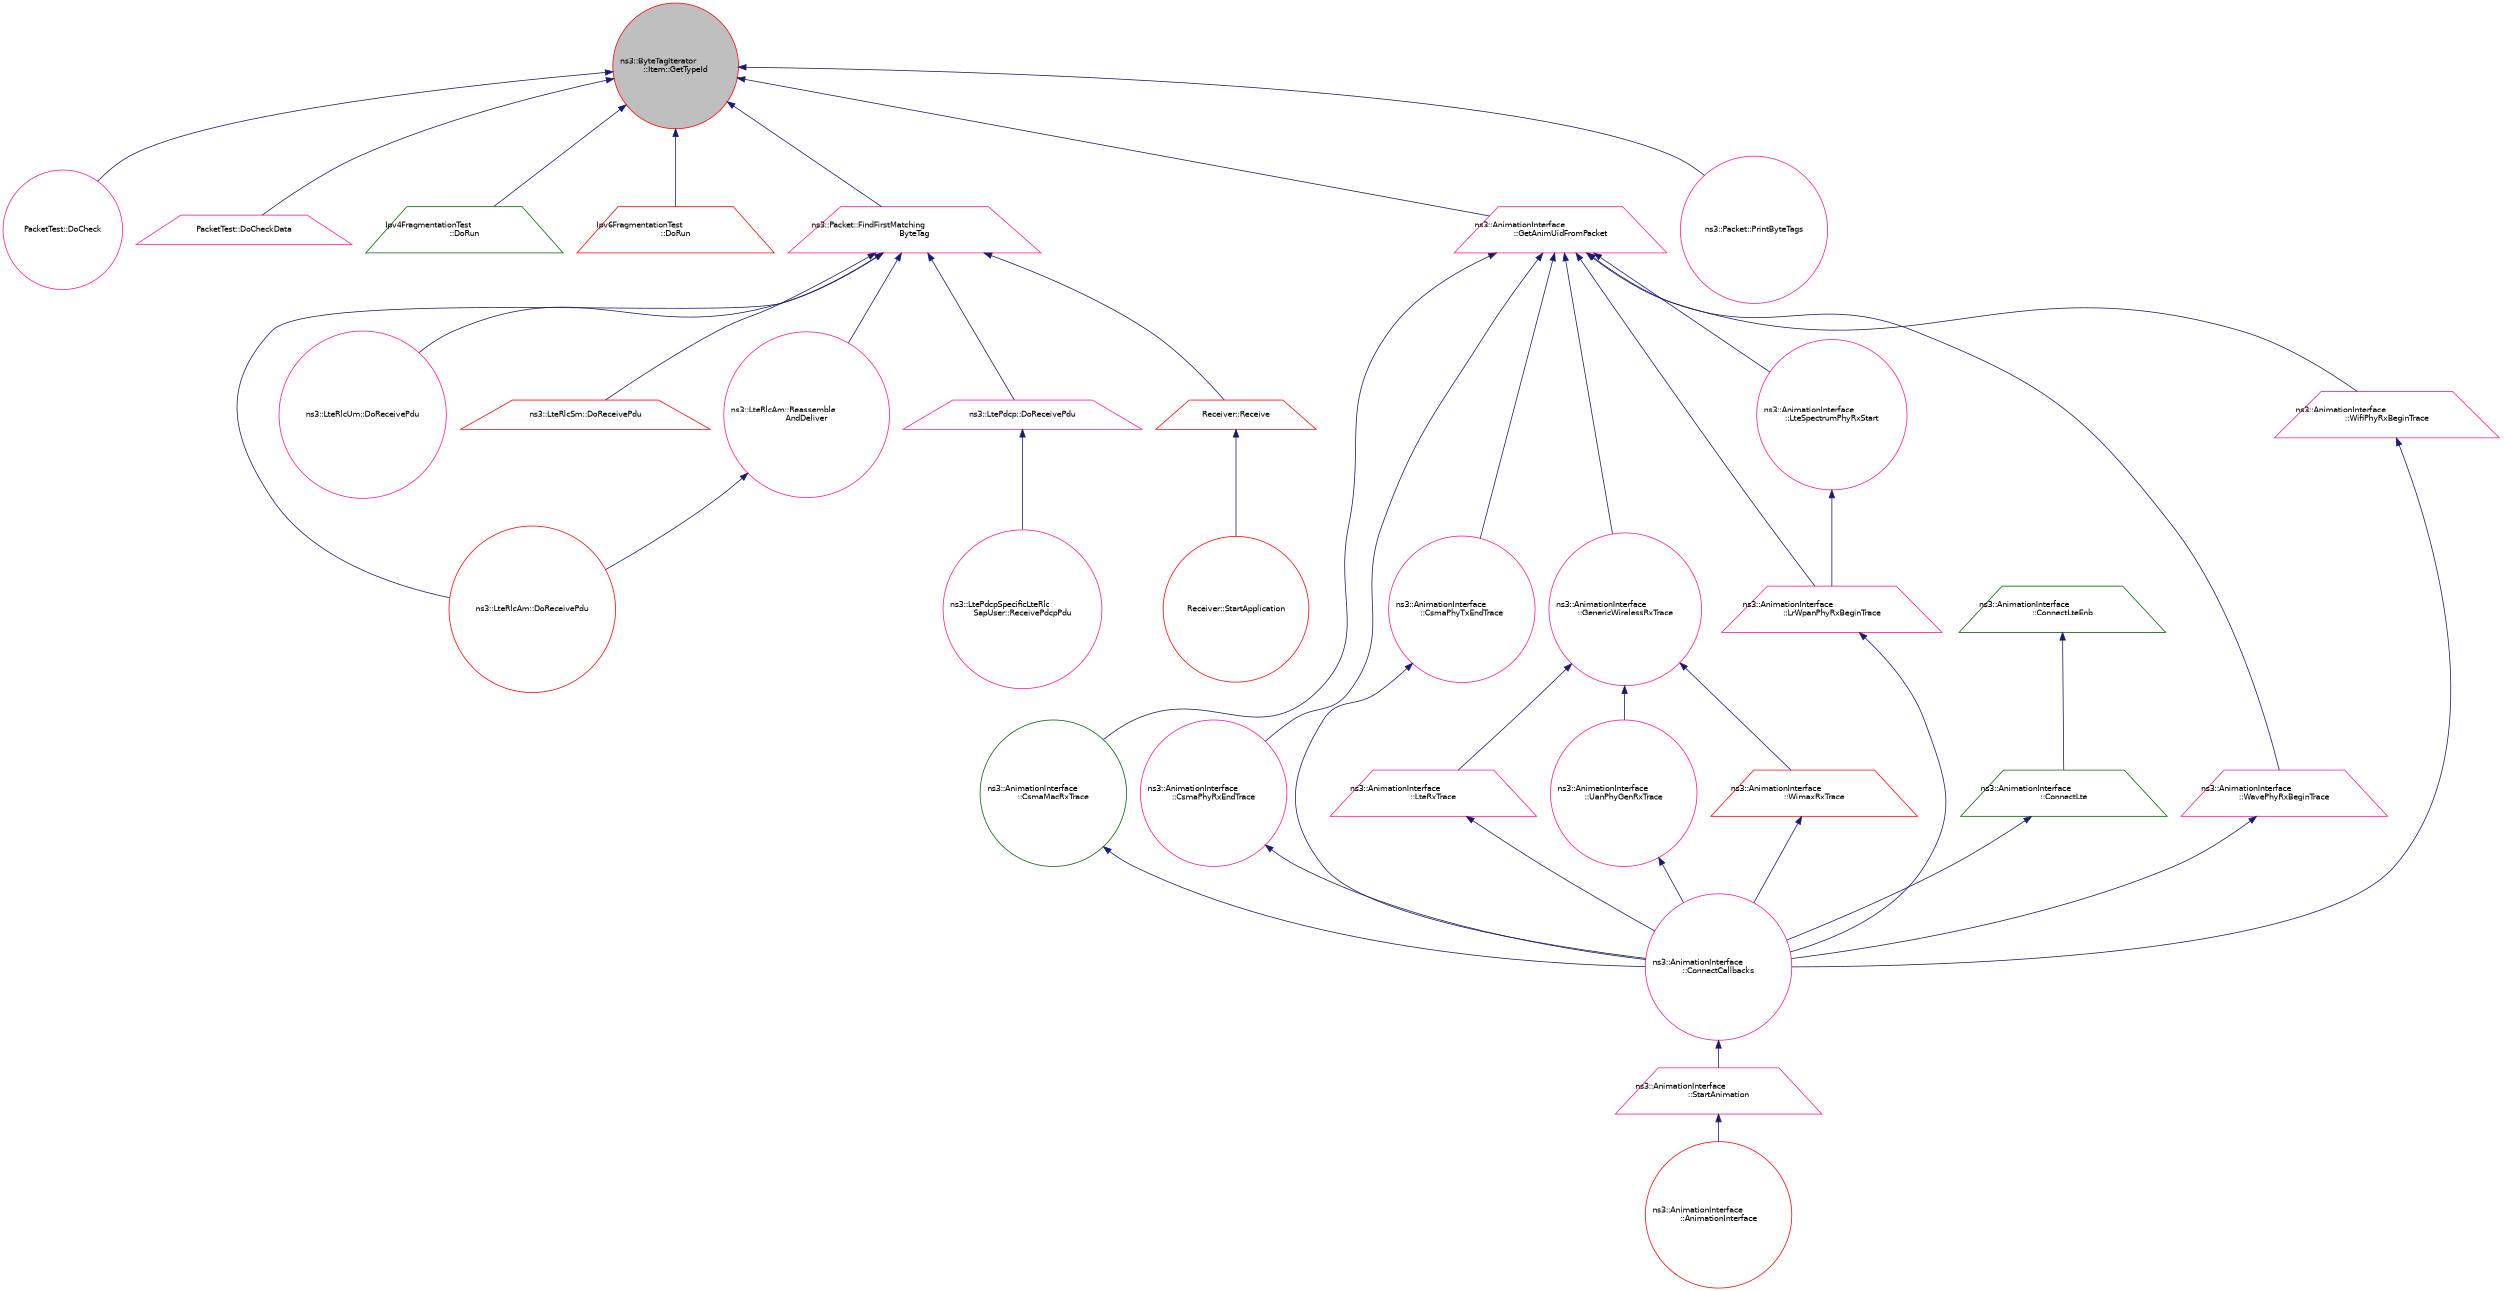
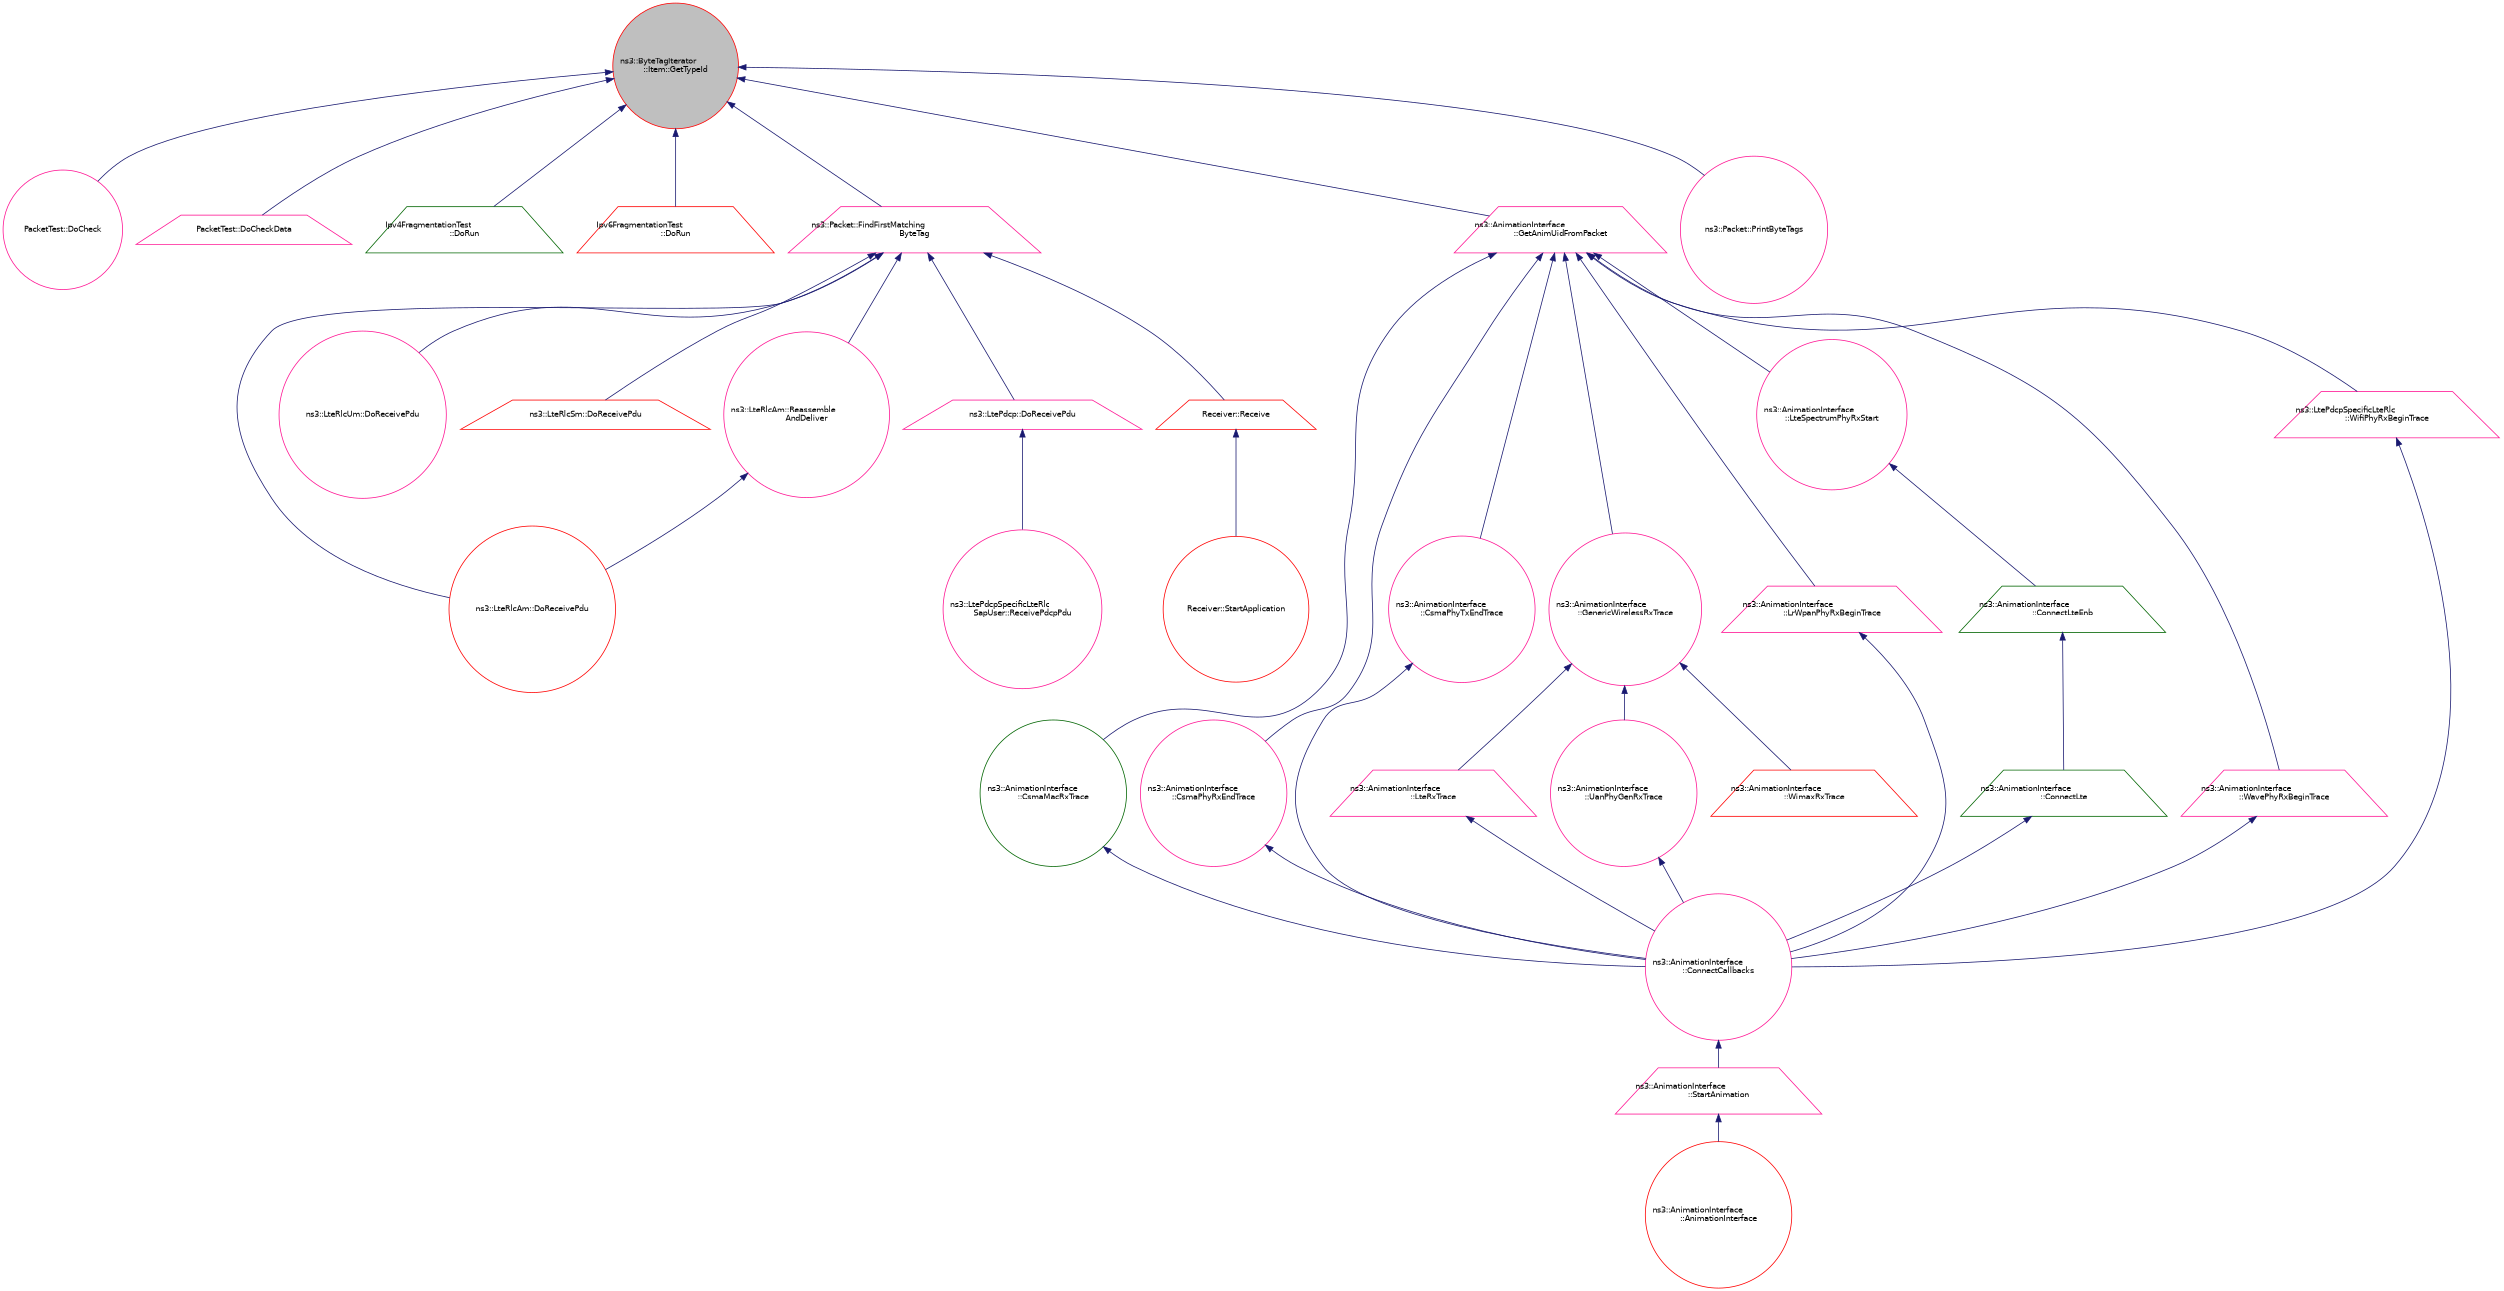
(2387, 415) -> (2387, 415)
(1832, 542) -> (1966, 527)
(1776, 863) -> none
